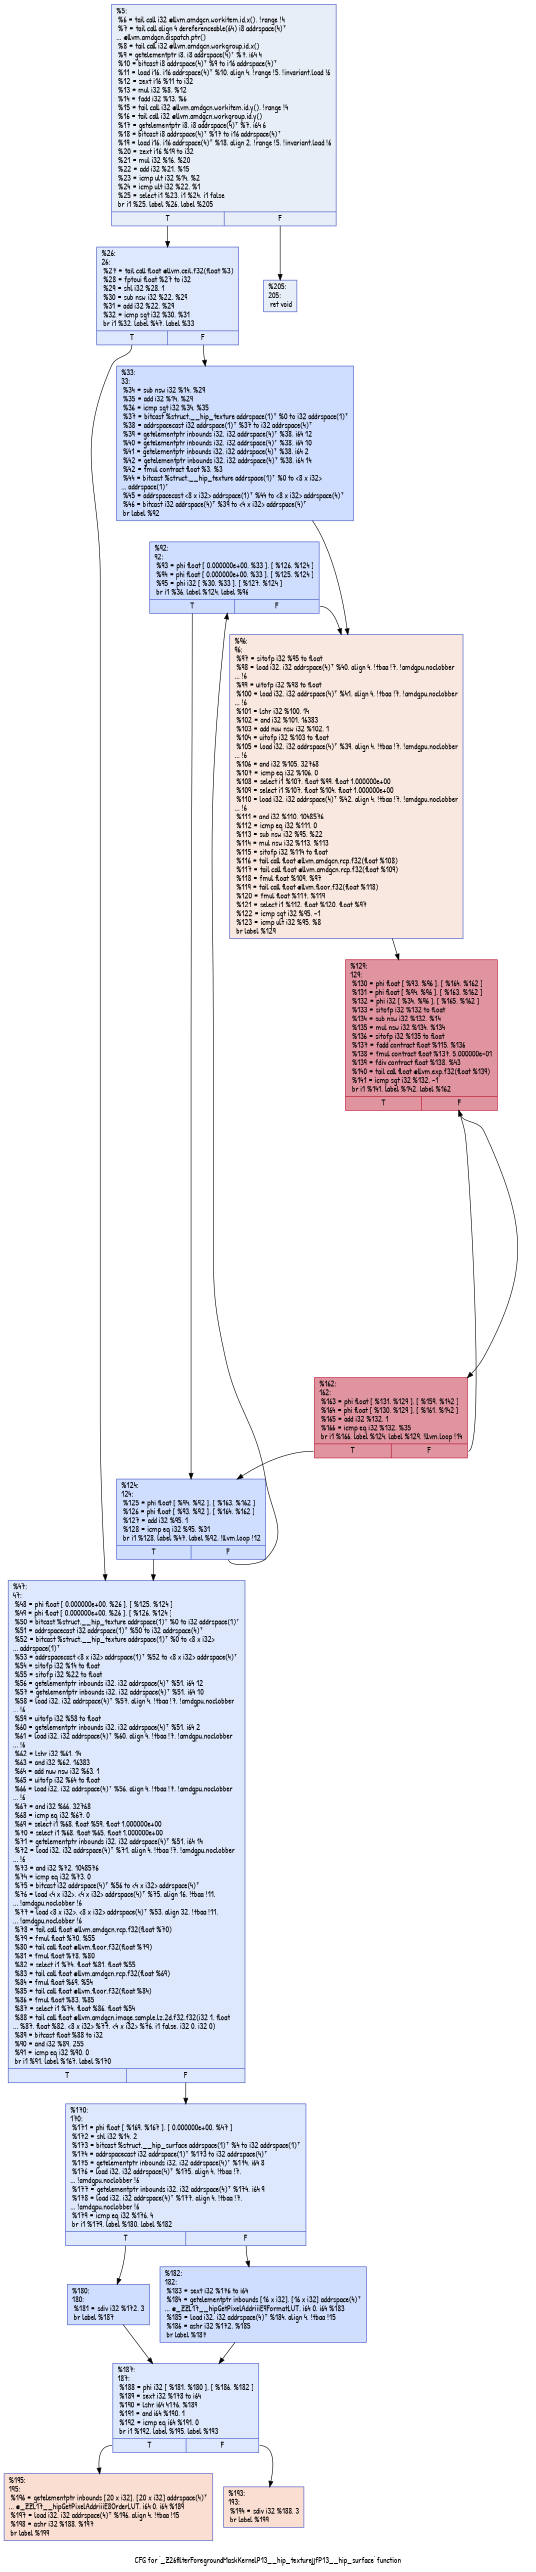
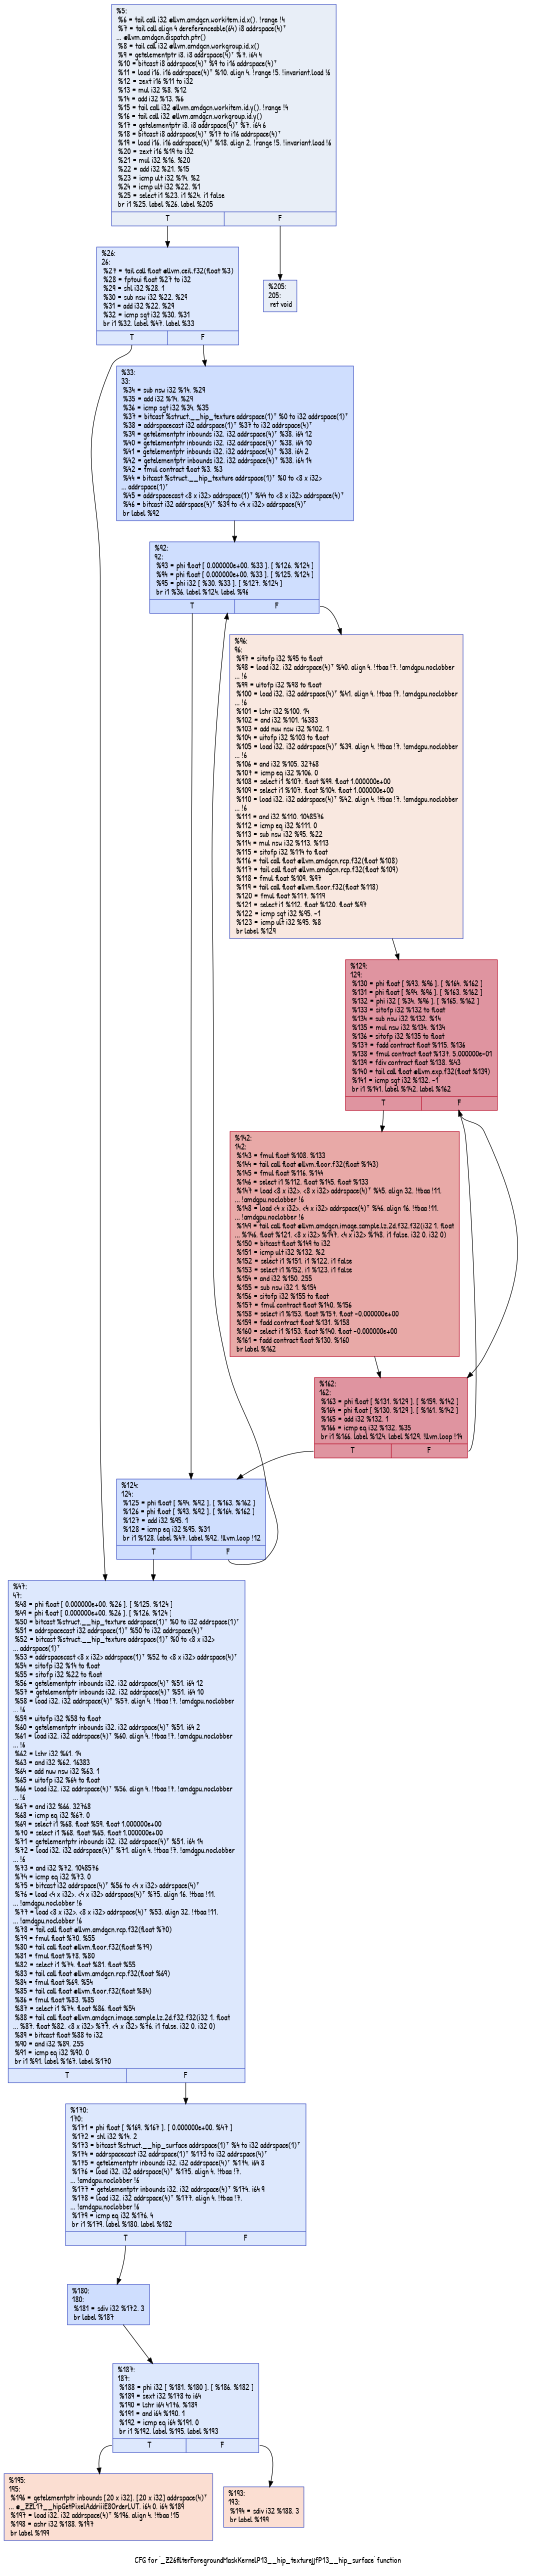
(152, 99) -> (150, 99)
(335, 573) -> (235, 528)
none -> (345, 1244)
(263, 2305) -> none
